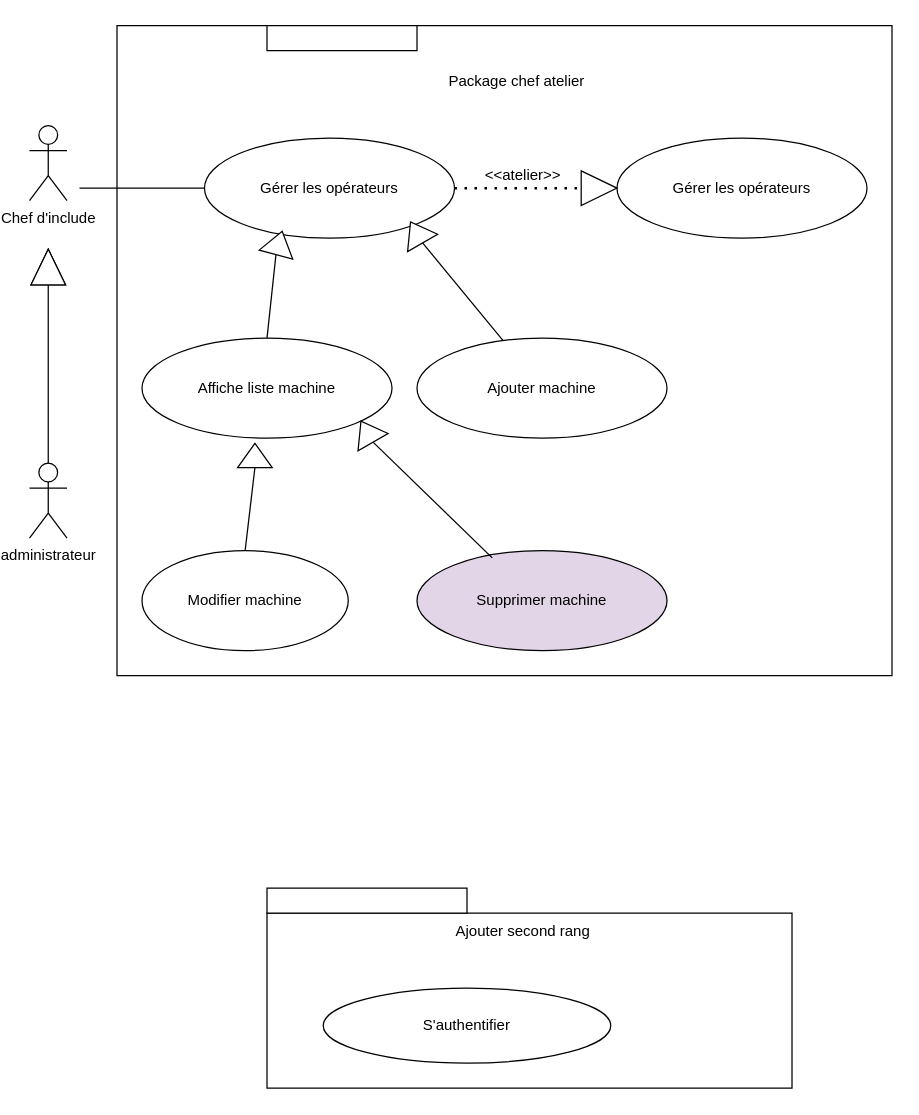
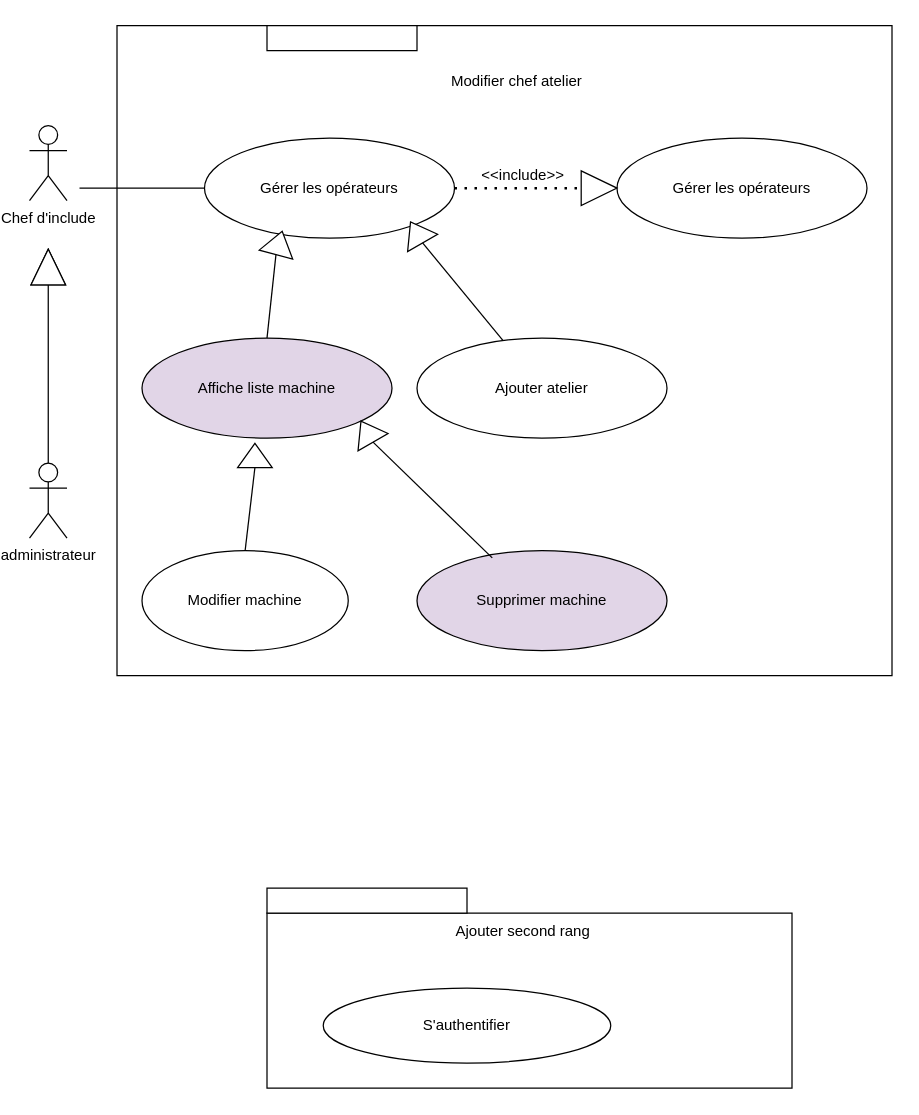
(517, 82) -> (517, 82)
(523, 176) -> (523, 176)
(267, 388) -> (267, 388)
(542, 388) -> (542, 388)
